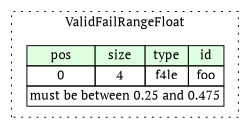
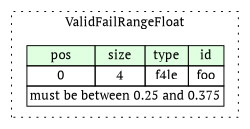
(125, 96) -> (125, 96)
